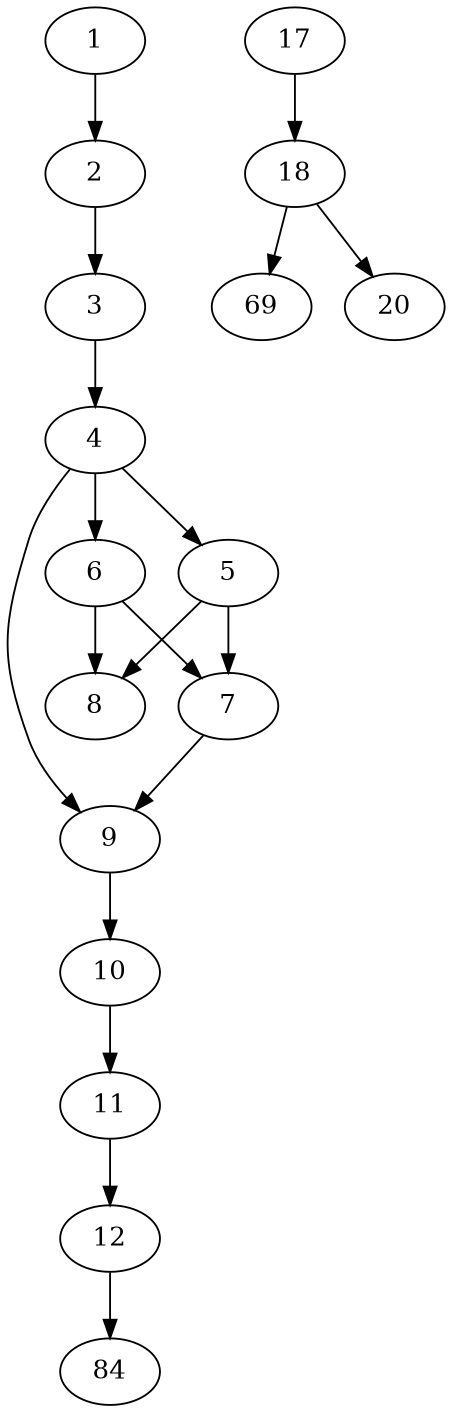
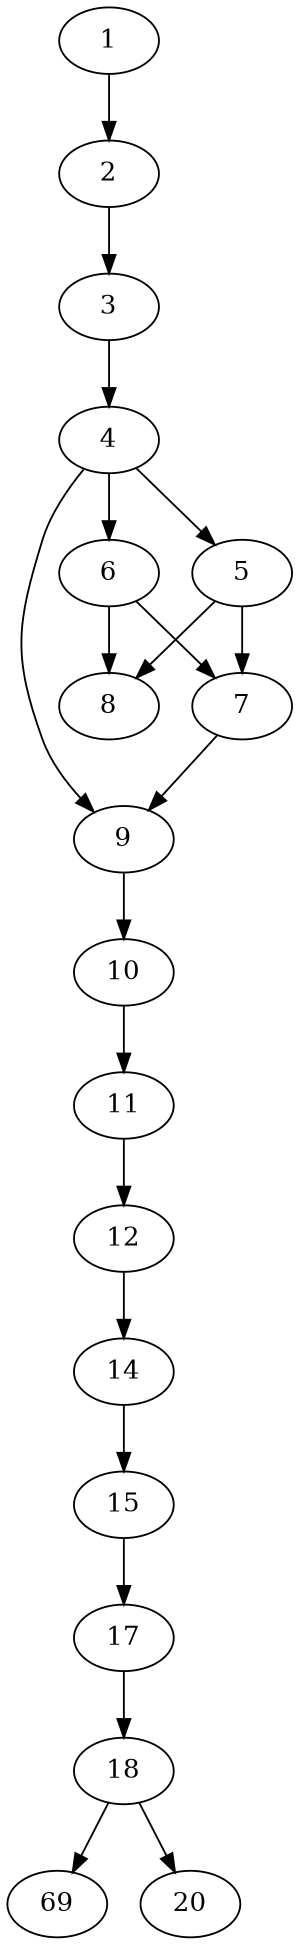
(110, 1372) -> (124, 1372)
none -> (124, 1505)
